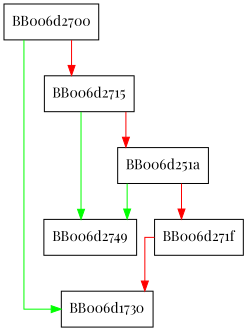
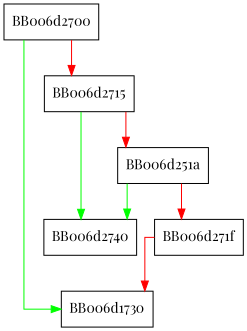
(90, 237) -> (90, 237)
